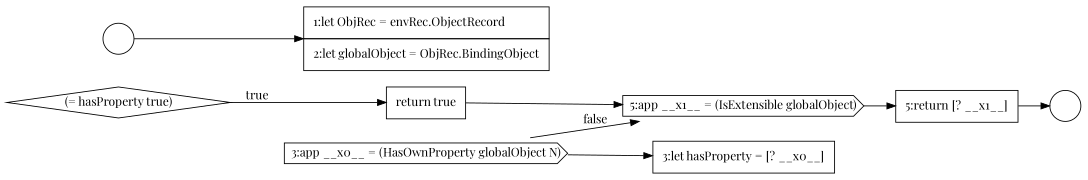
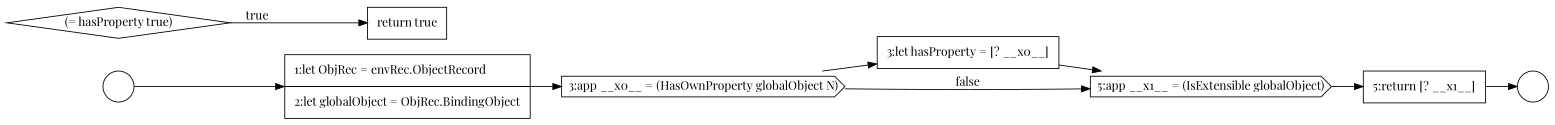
none -> (541, 87)
(540, 104) -> (1076, 67)
